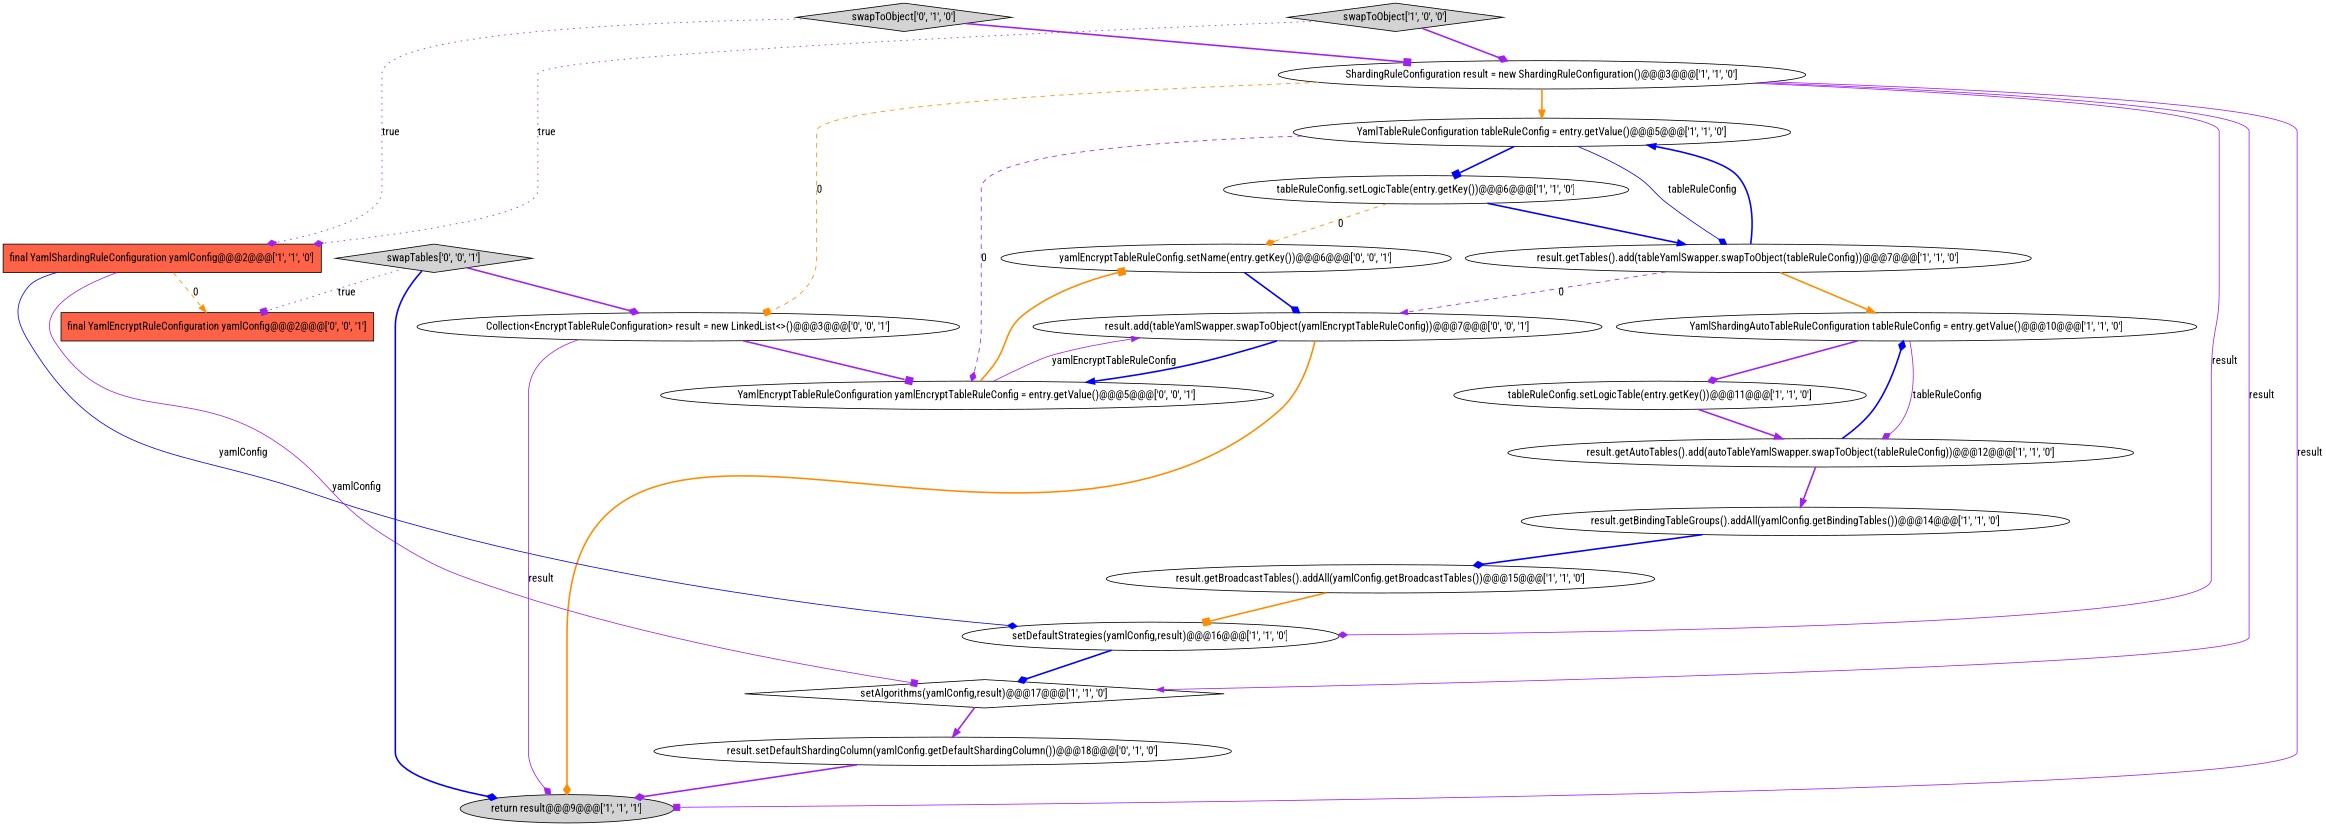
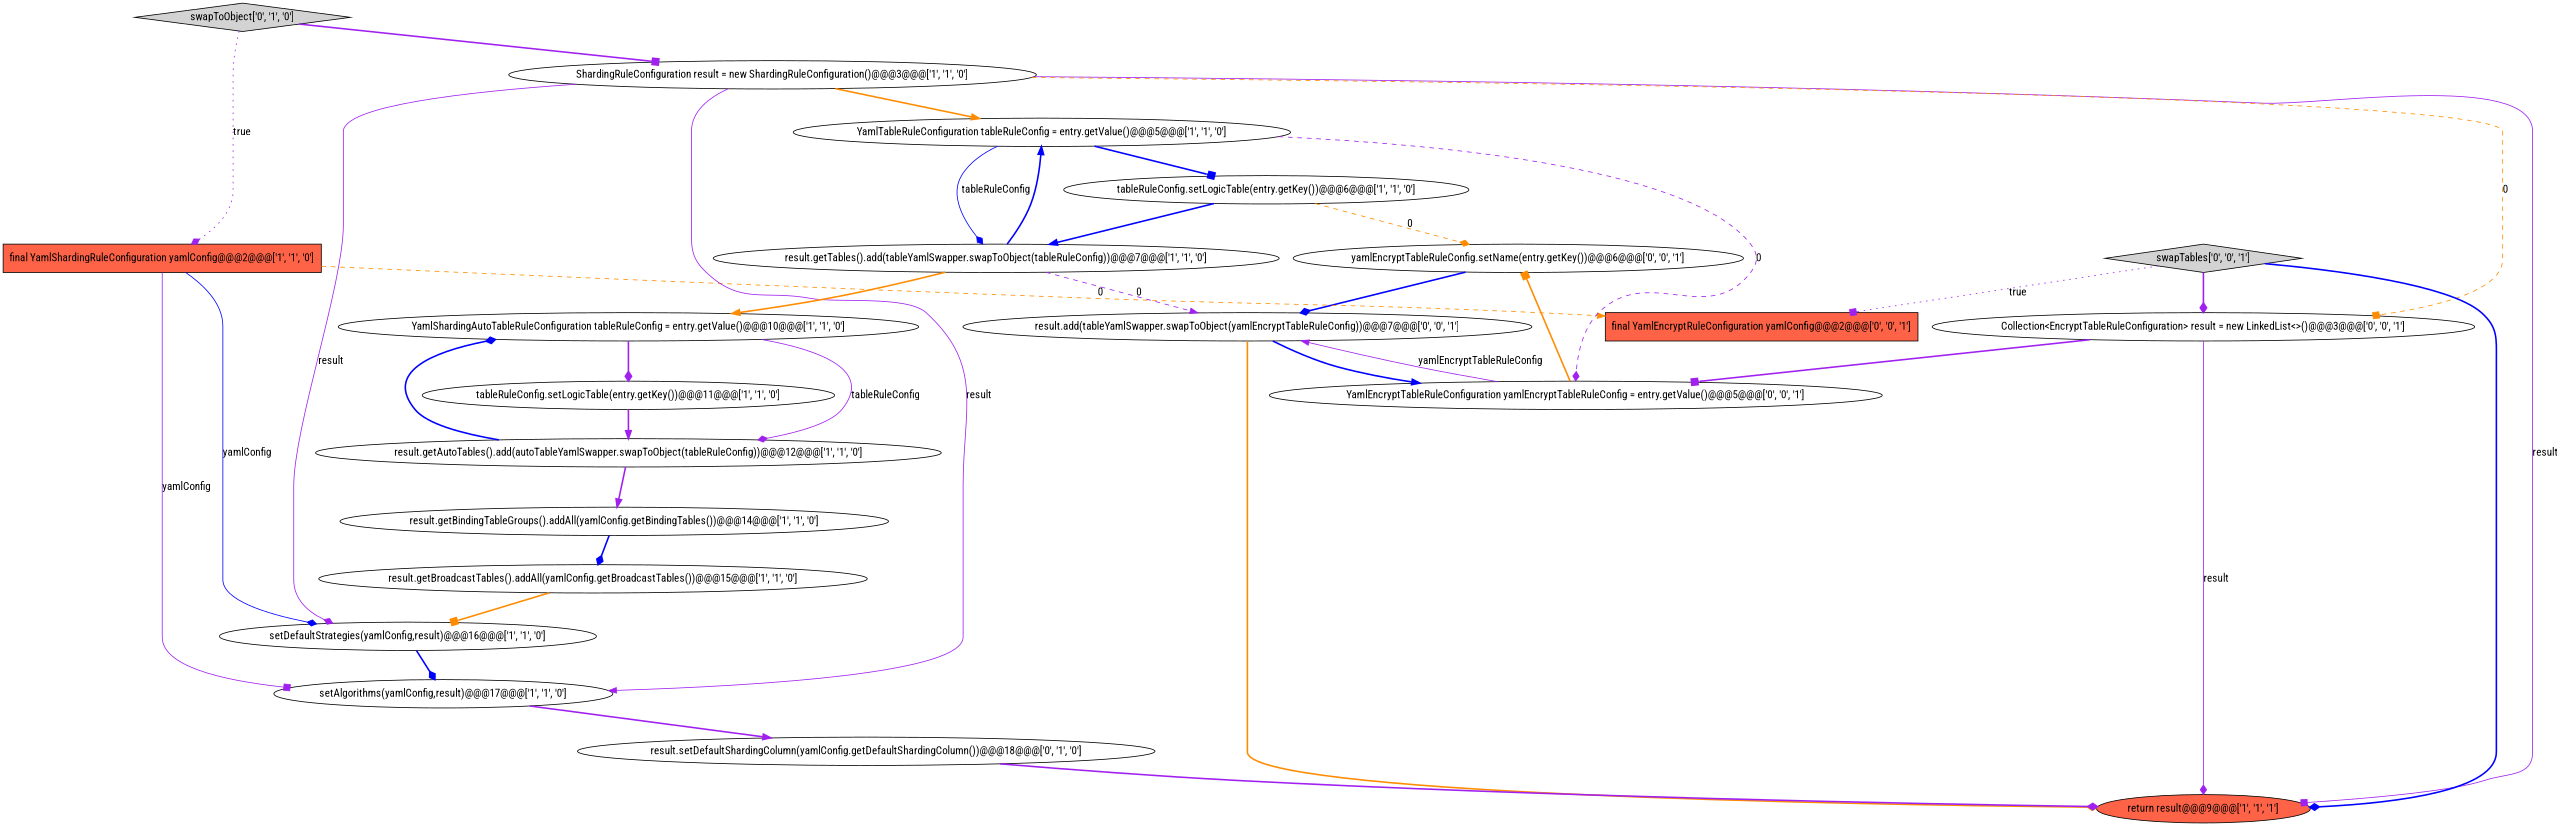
(1395, 17) -> none
(984, 694) -> (443, 694)
(567, 809) -> (2203, 809)
